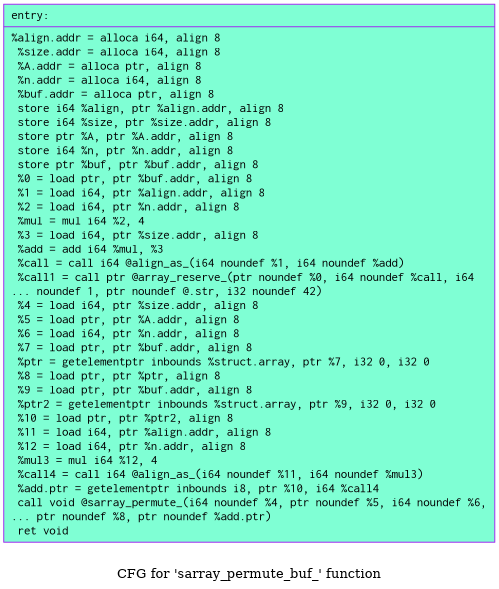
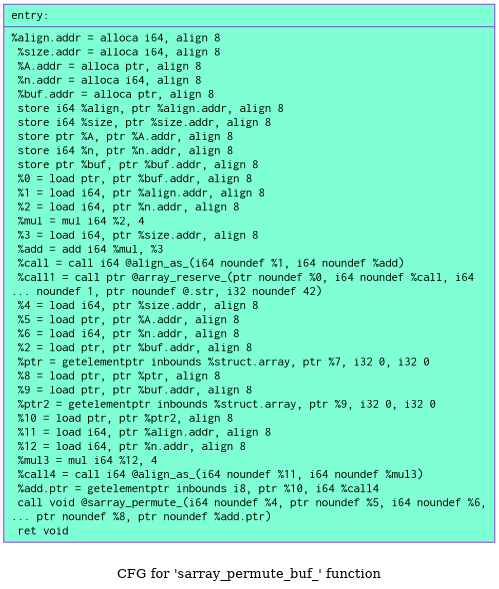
(132, 347) -> (132, 347)
